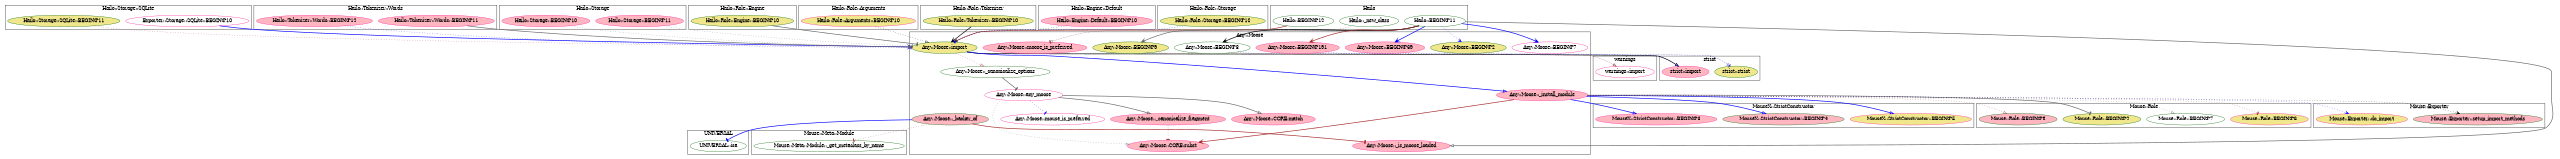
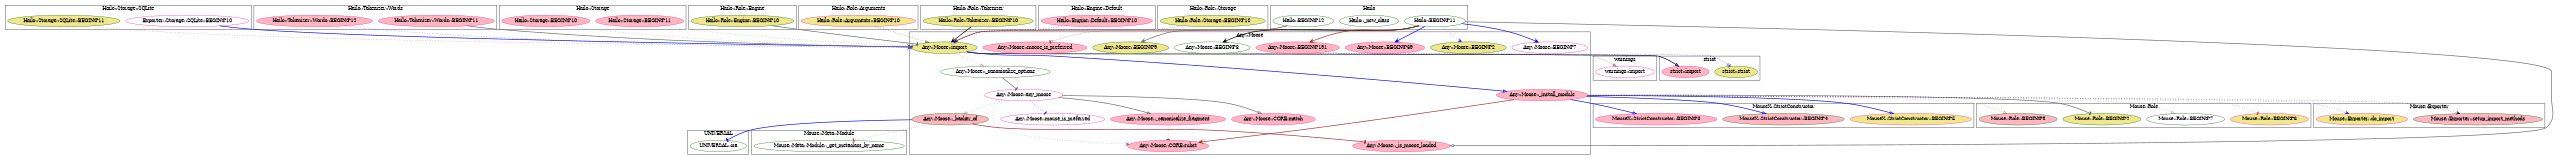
none -> (985, 106)
(1045, 138) -> (1045, 138)
